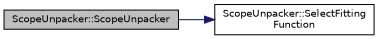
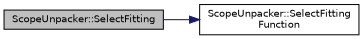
(91, 20) -> (84, 20)
